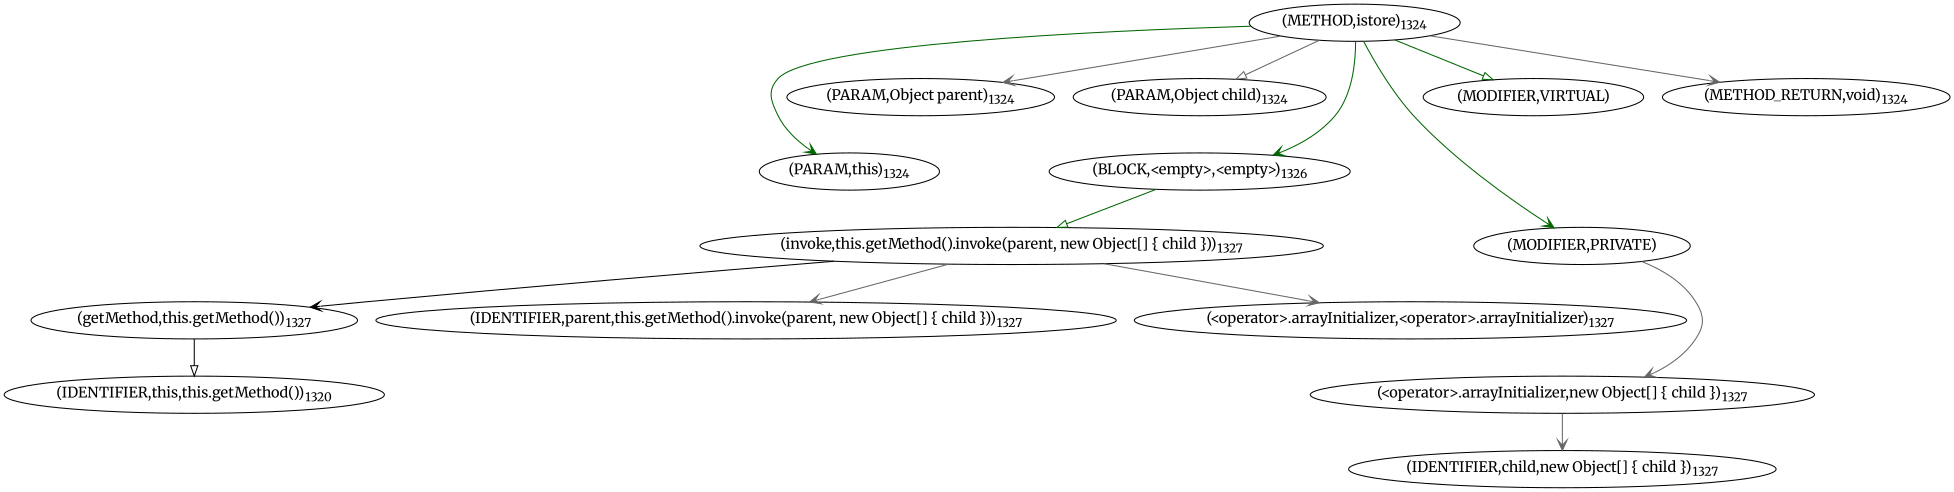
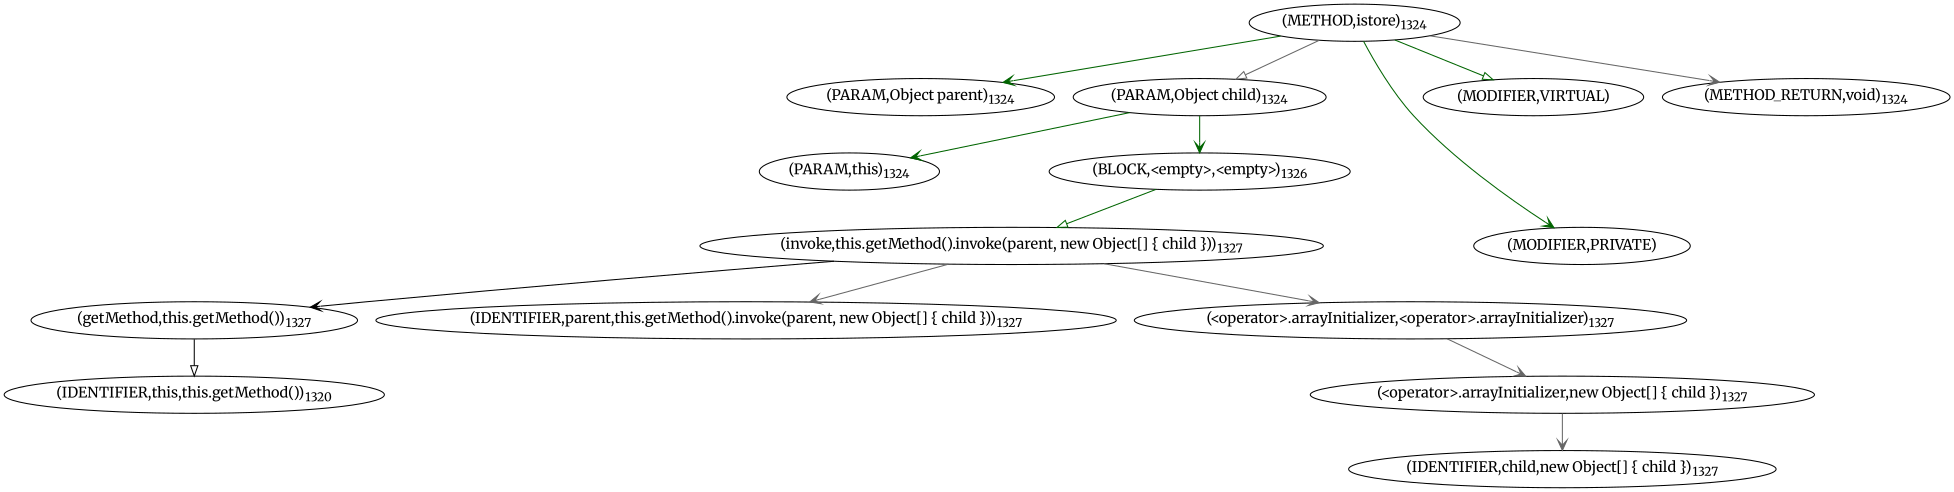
(970, 41) -> (1025, 134)
(1147, 58) -> (1147, 58)
(1339, 110) -> (1200, 129)
(1701, 313) -> (1482, 355)
